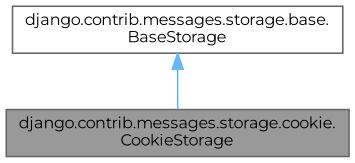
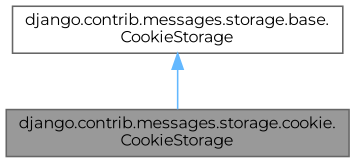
(178, 30) -> (178, 30)
